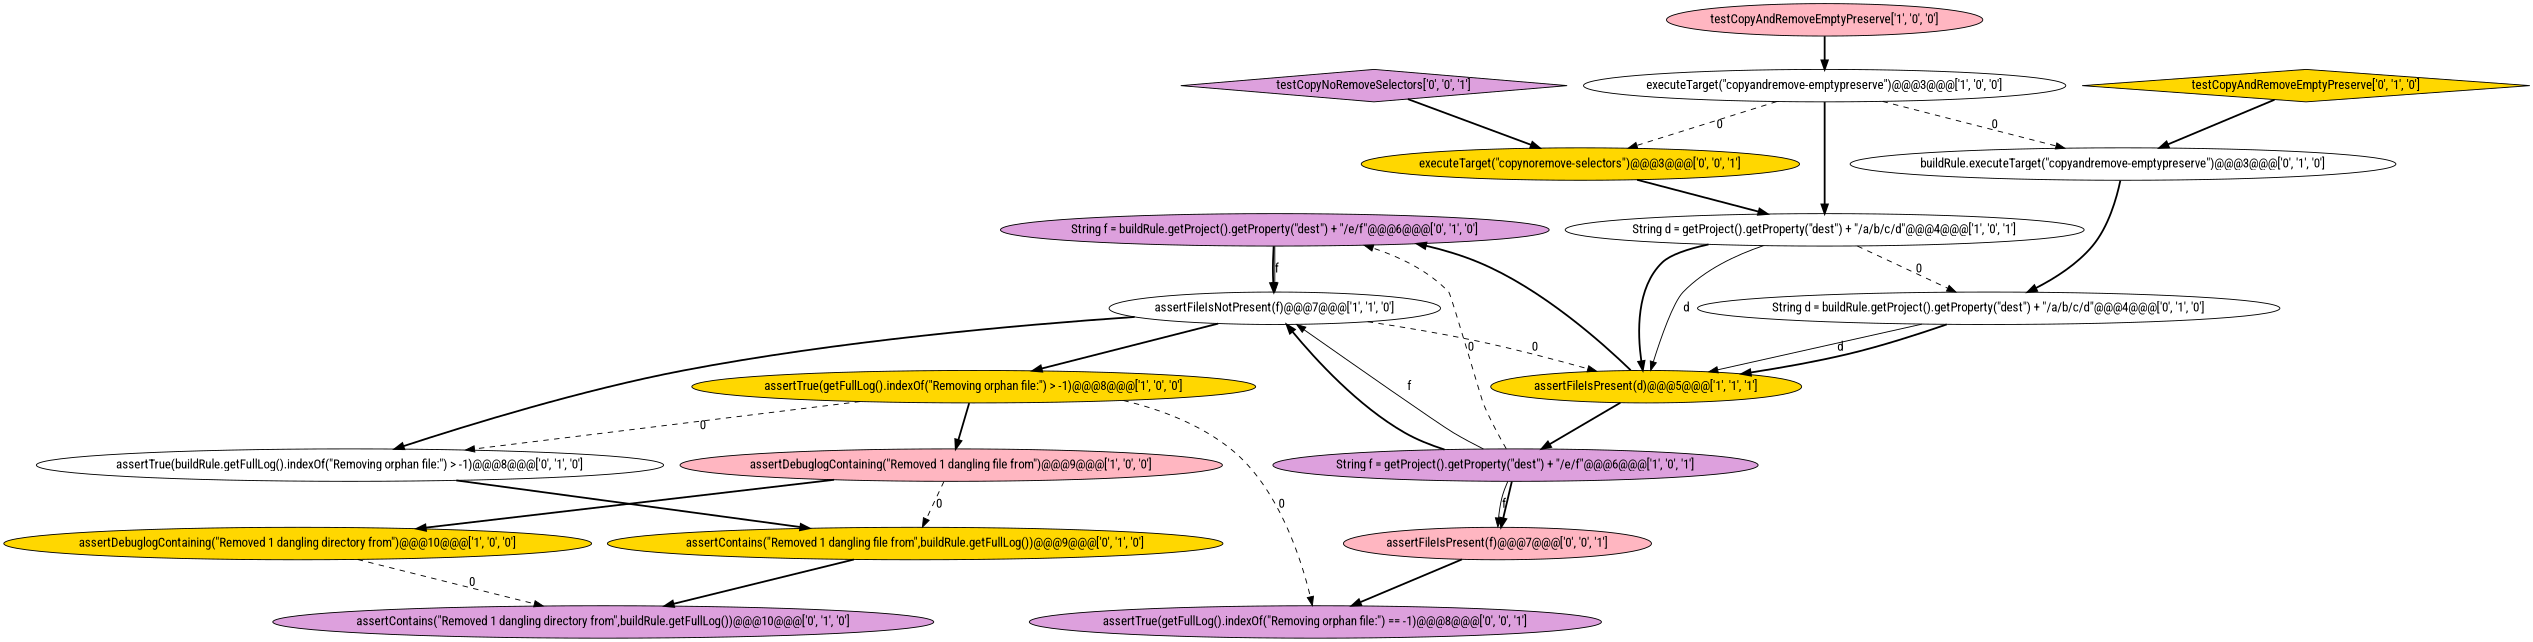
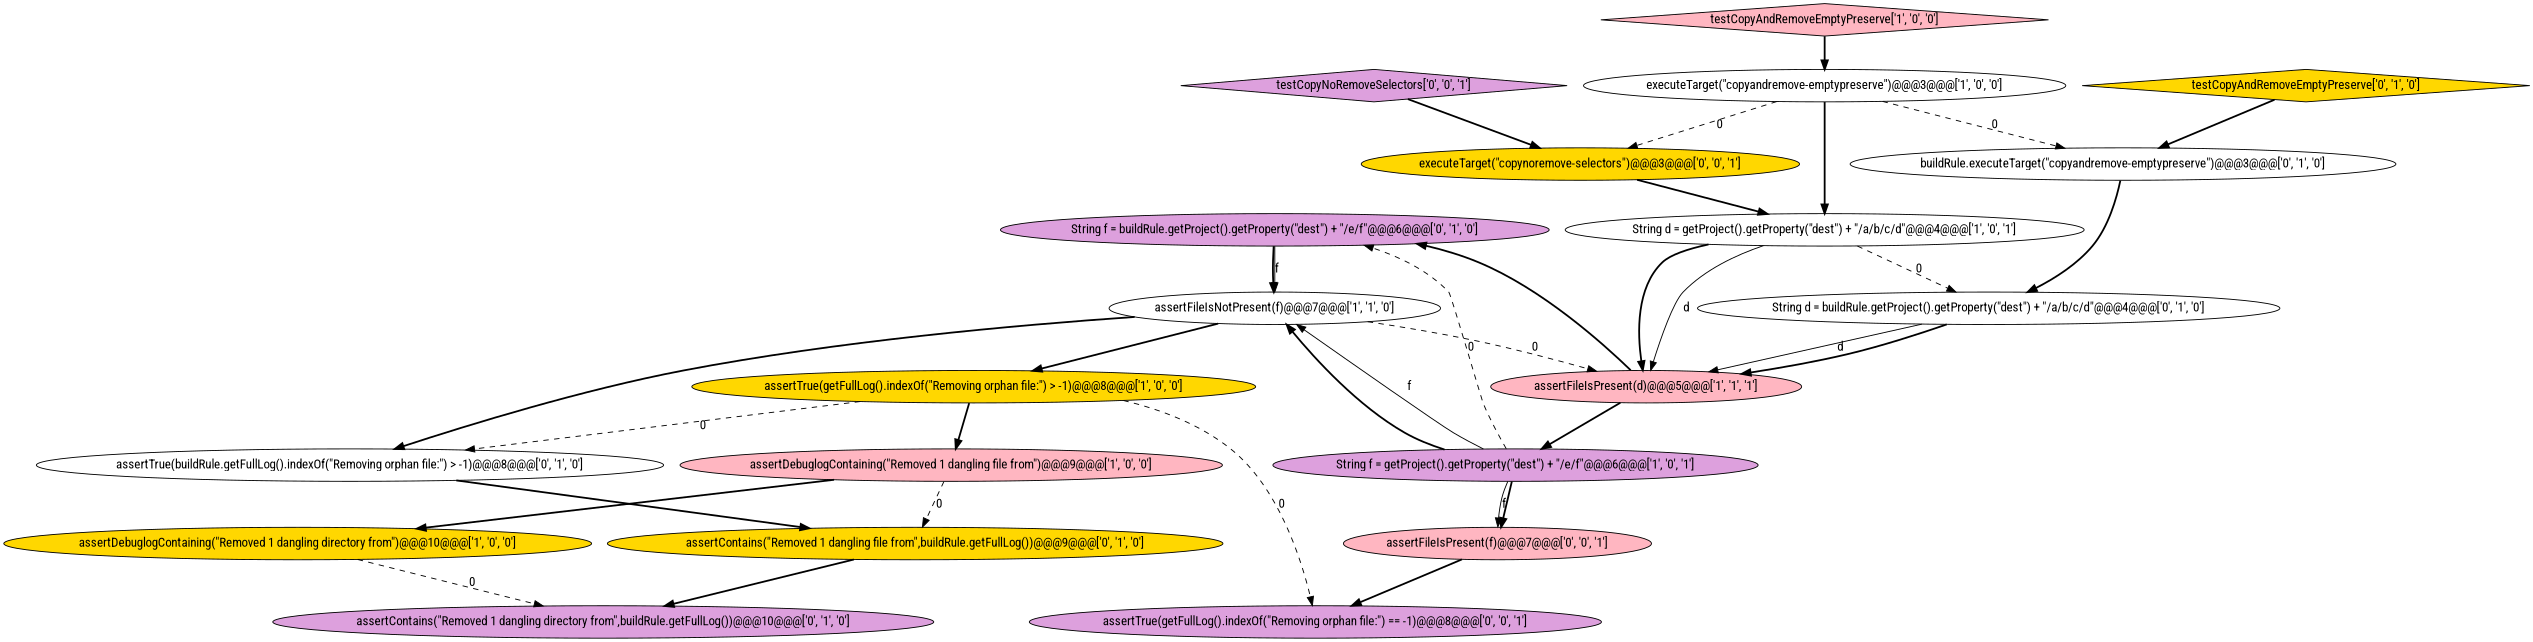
(1825, 20) -> (1825, 20)
(1646, 387) -> (1646, 387)
